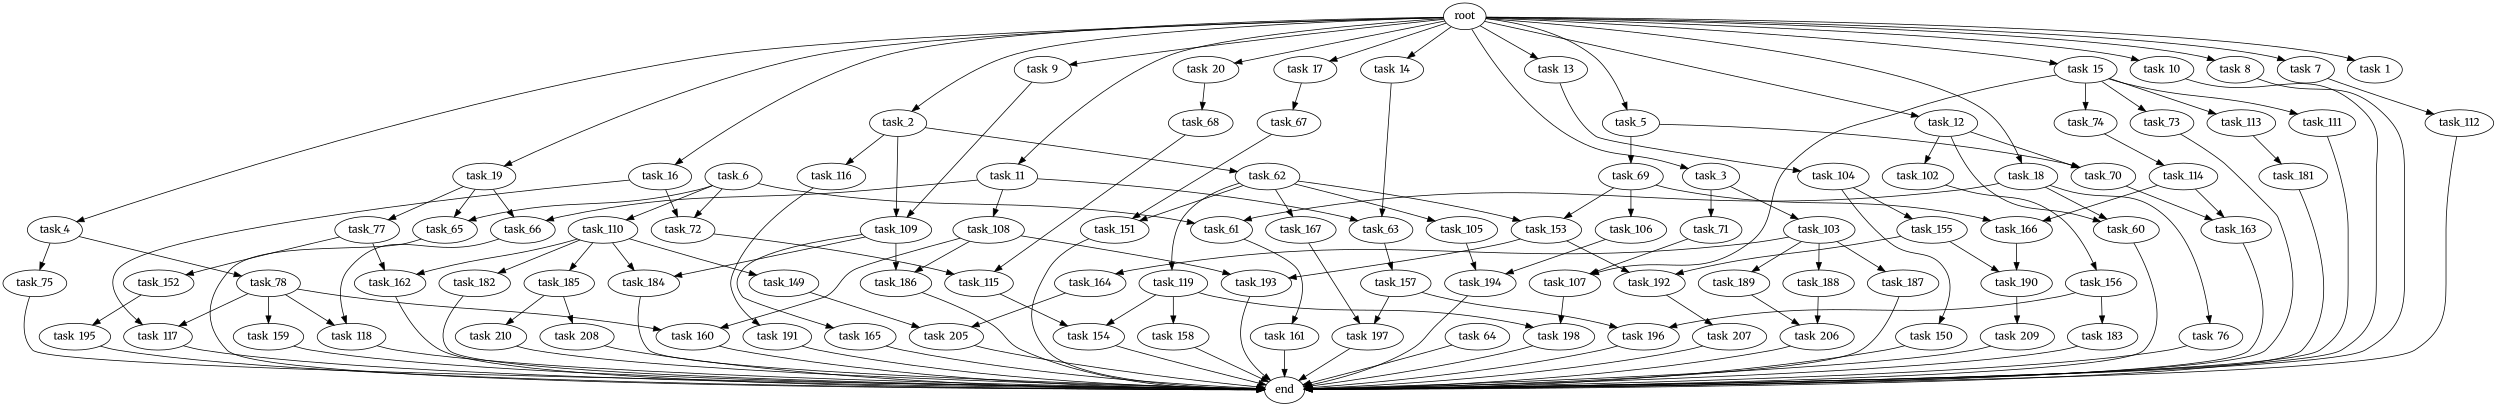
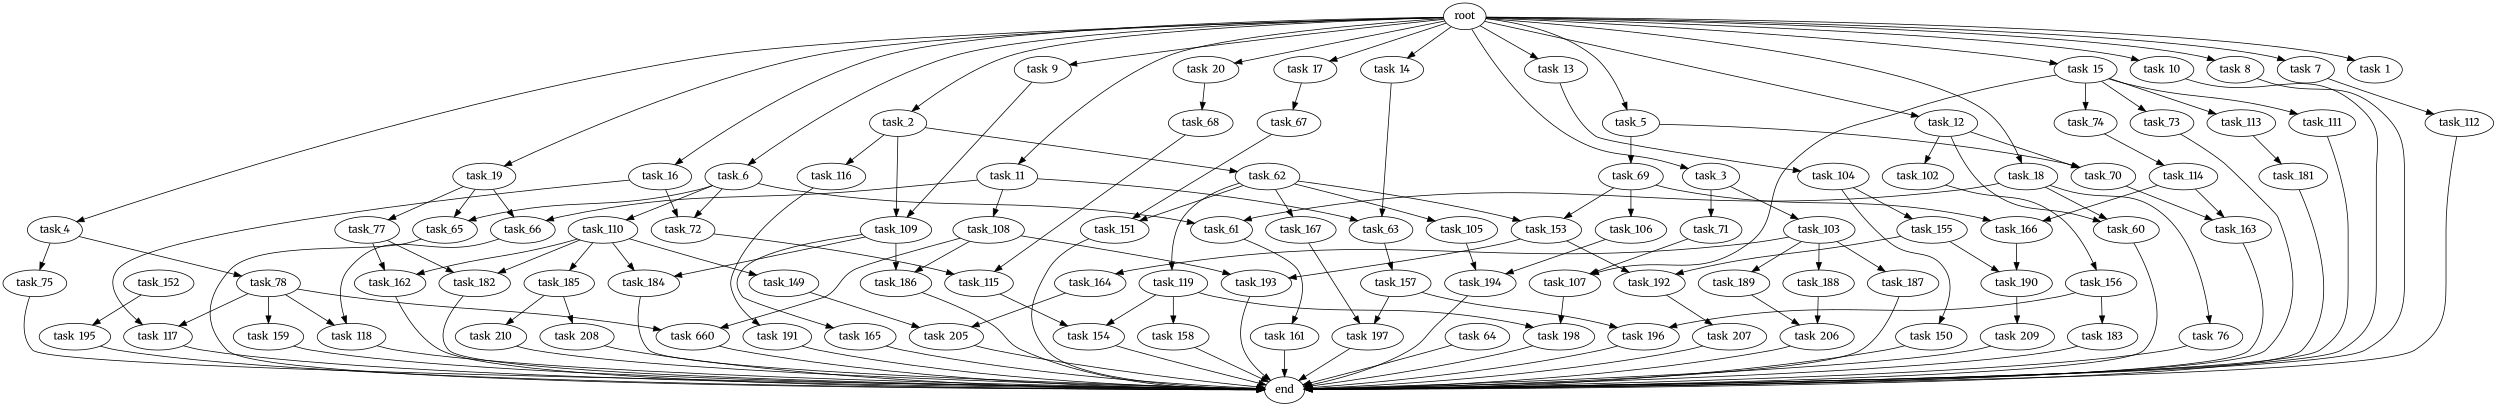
none -> (1085, 36)
(230, 263) -> (417, 255)
(693, 337) -> (693, 337)
